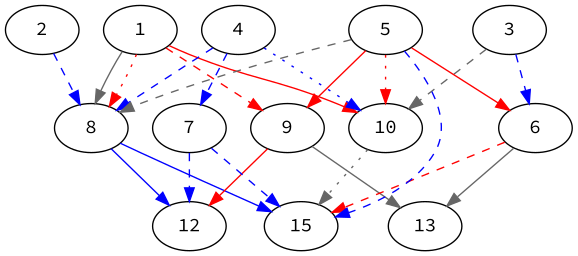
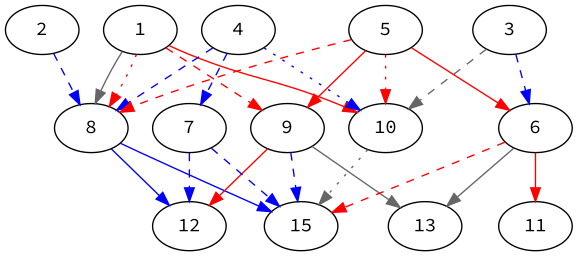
(252, 67) -> (252, 67)
(436, 150) -> (293, 170)
none -> (535, 226)
